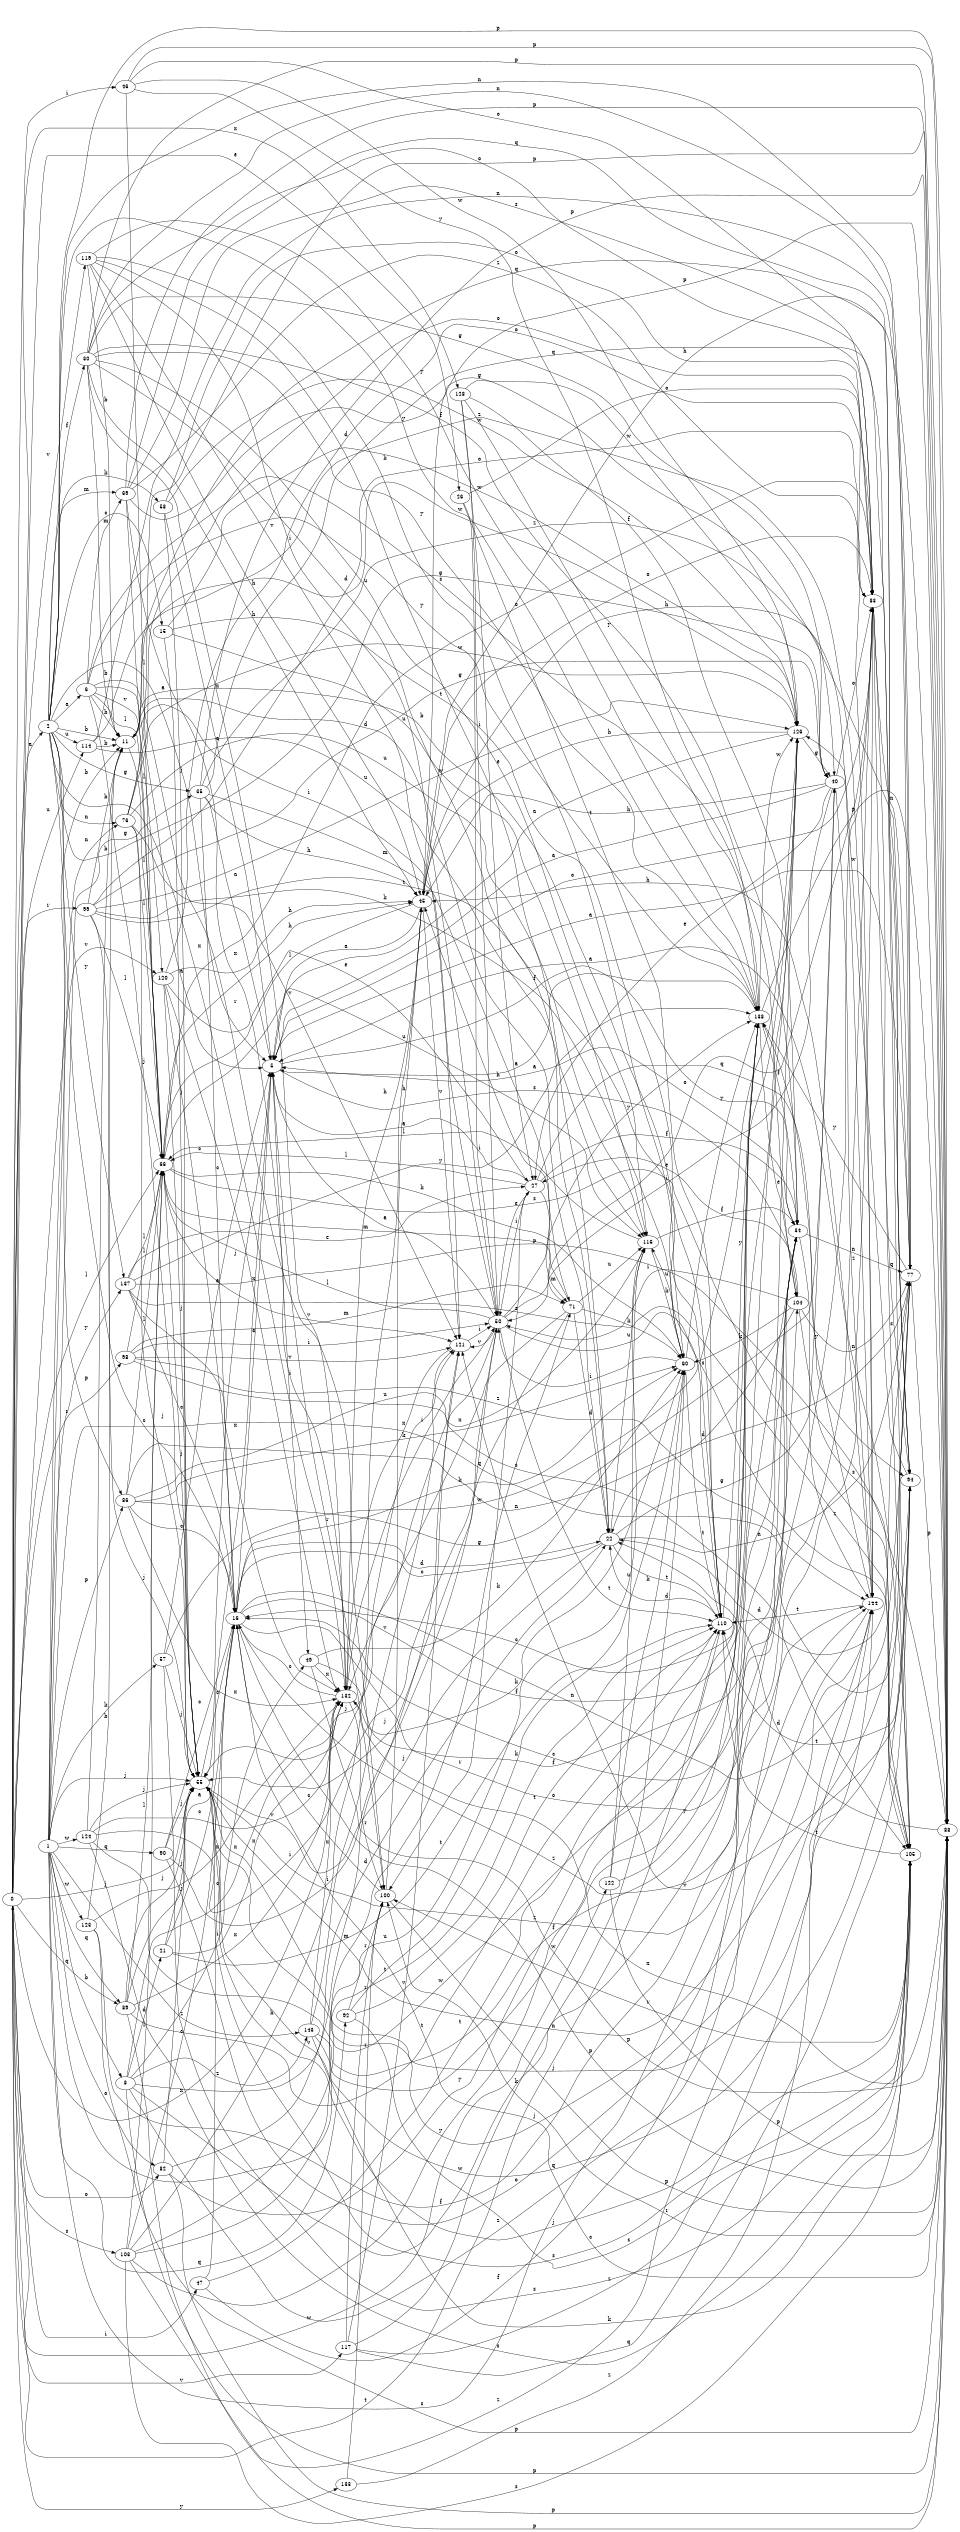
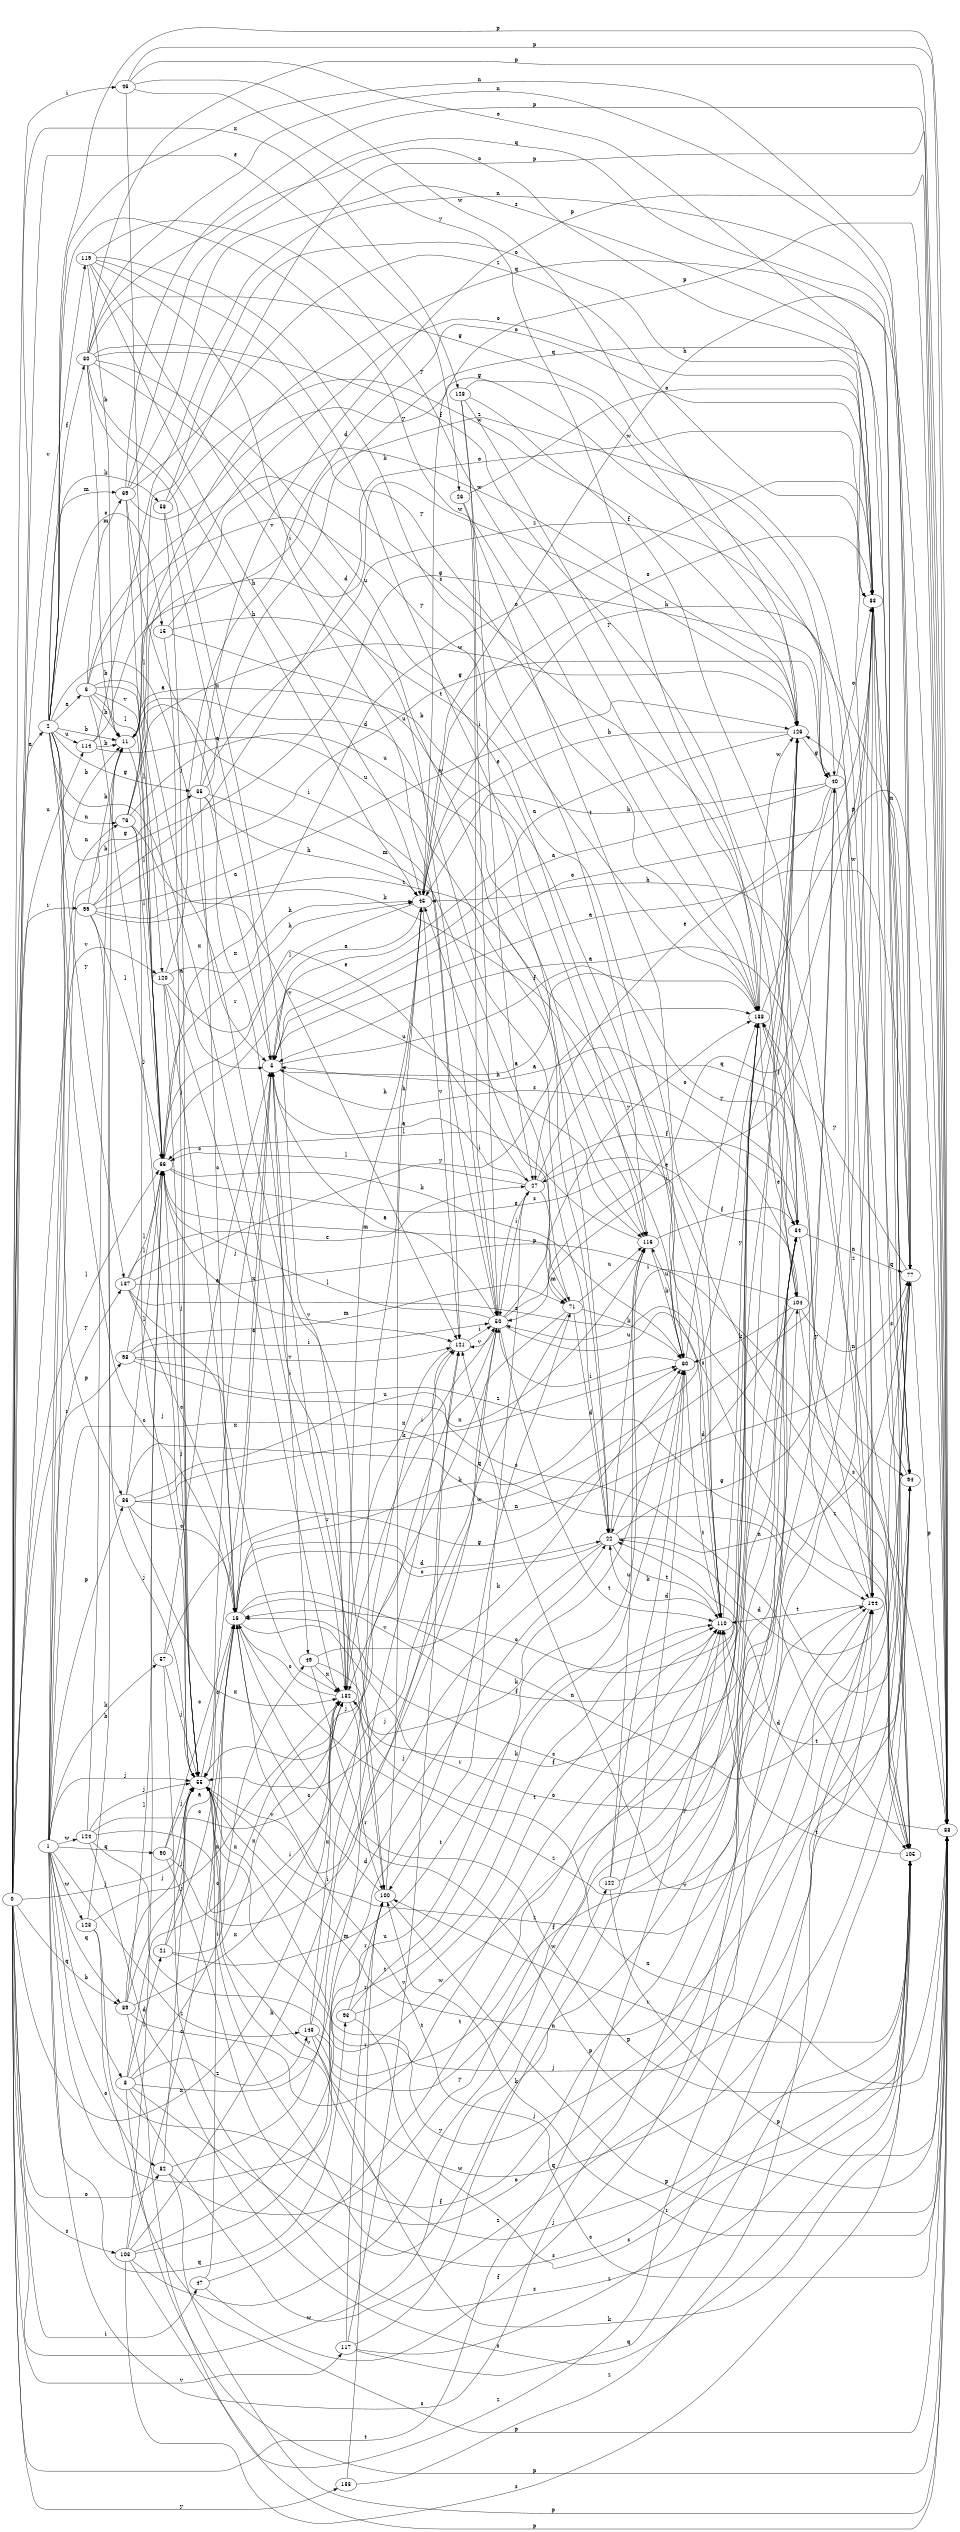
(346, 2016) -> (346, 2016)
(388, 2386) -> (368, 2440)
